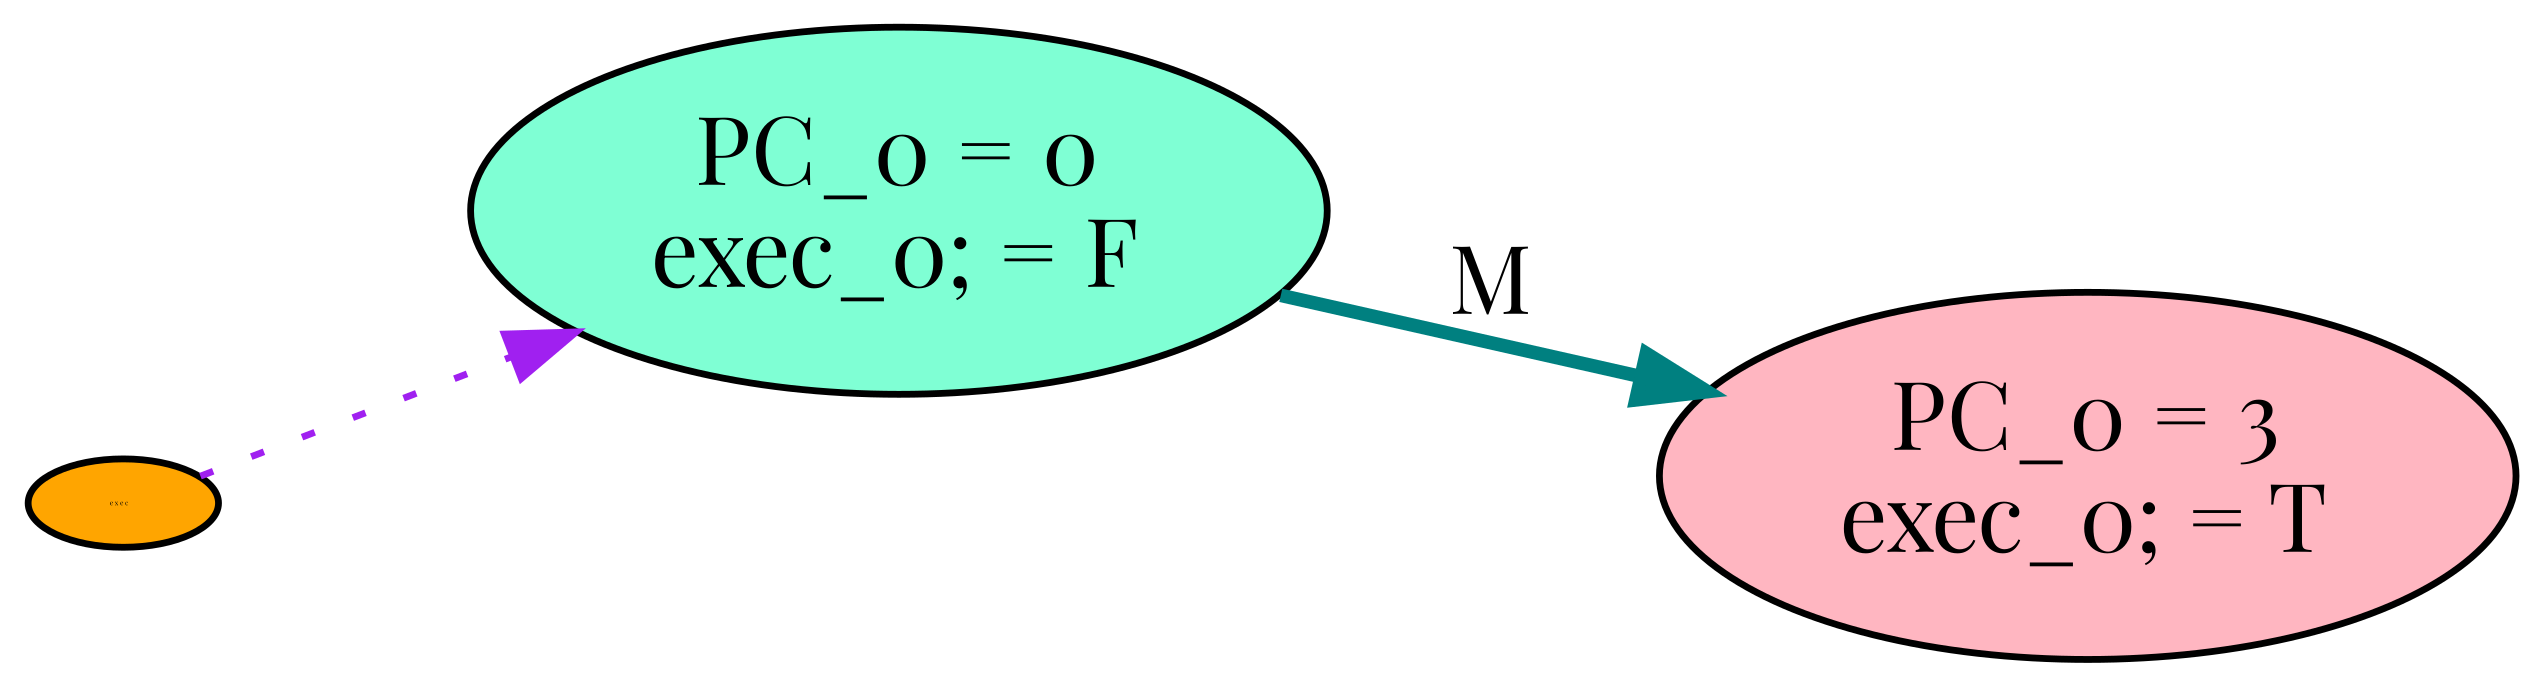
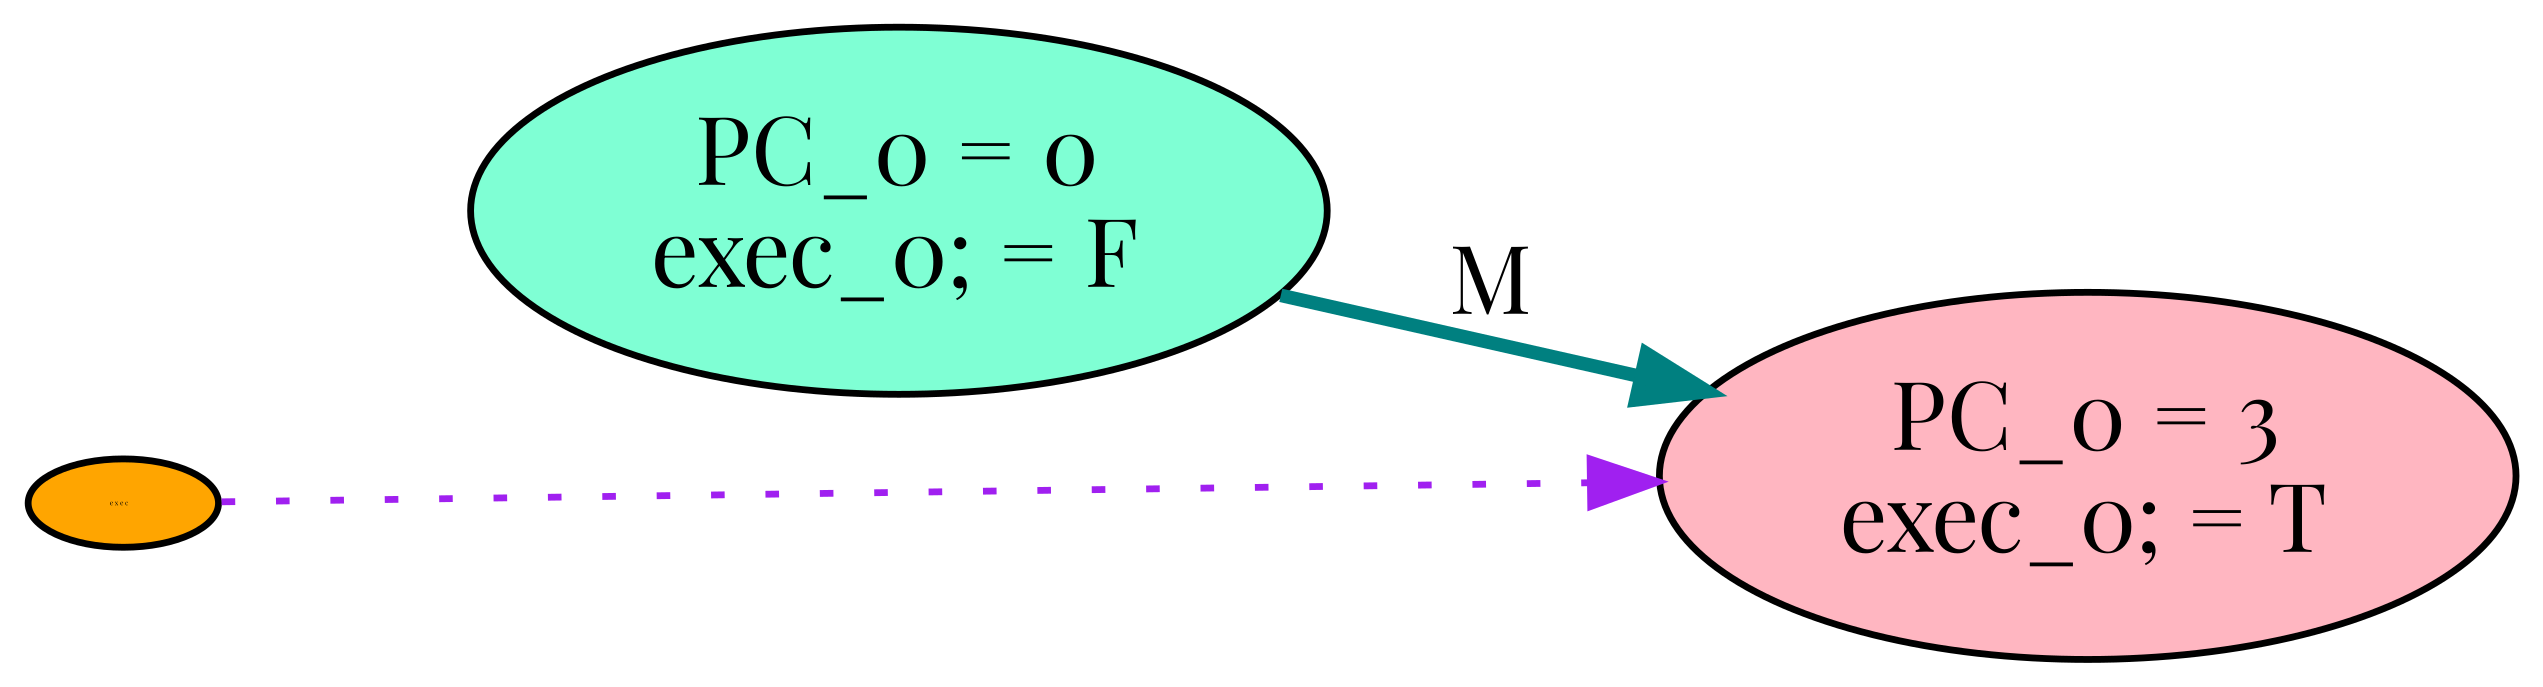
(355, 417) -> (905, 492)
